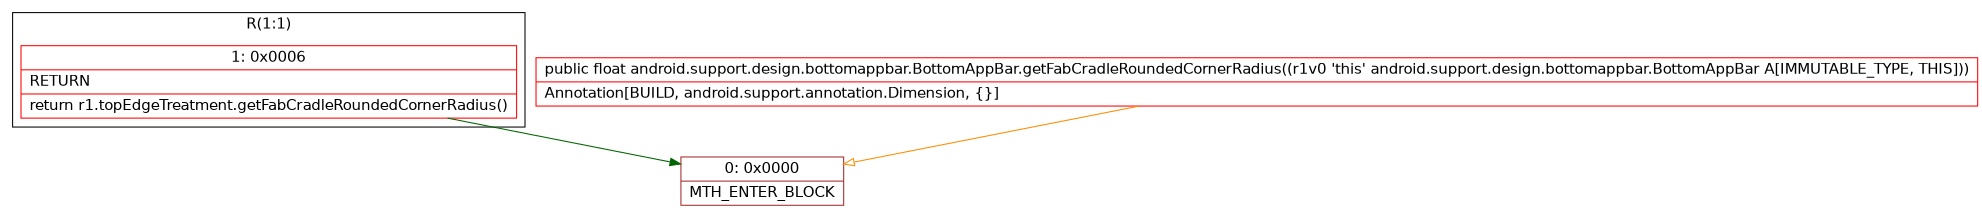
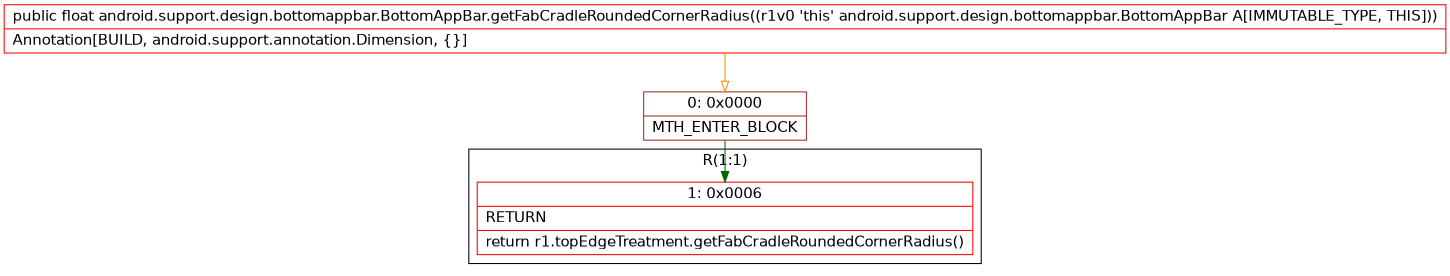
(559, 140) -> (725, 156)
